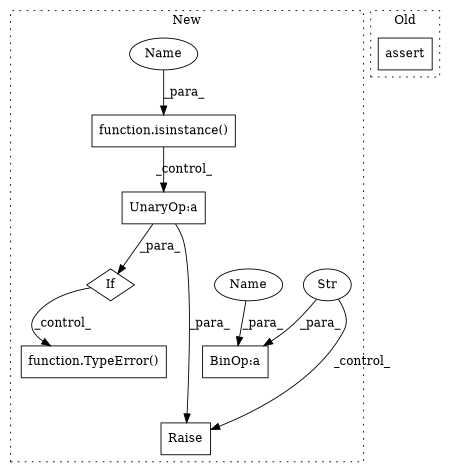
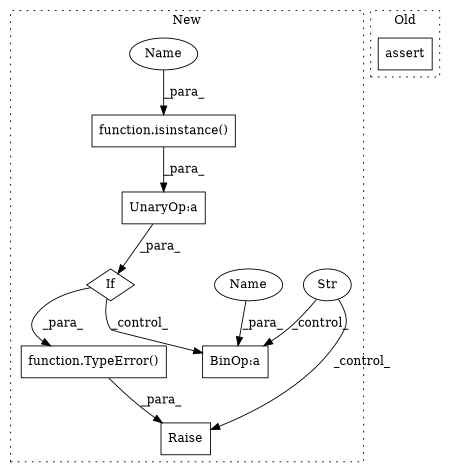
(184, 169) -> (184, 169)
(189, 318) -> (131, 399)
(63, 323) -> (63, 323)
(320, 323) -> (320, 323)
none -> (137, 337)
